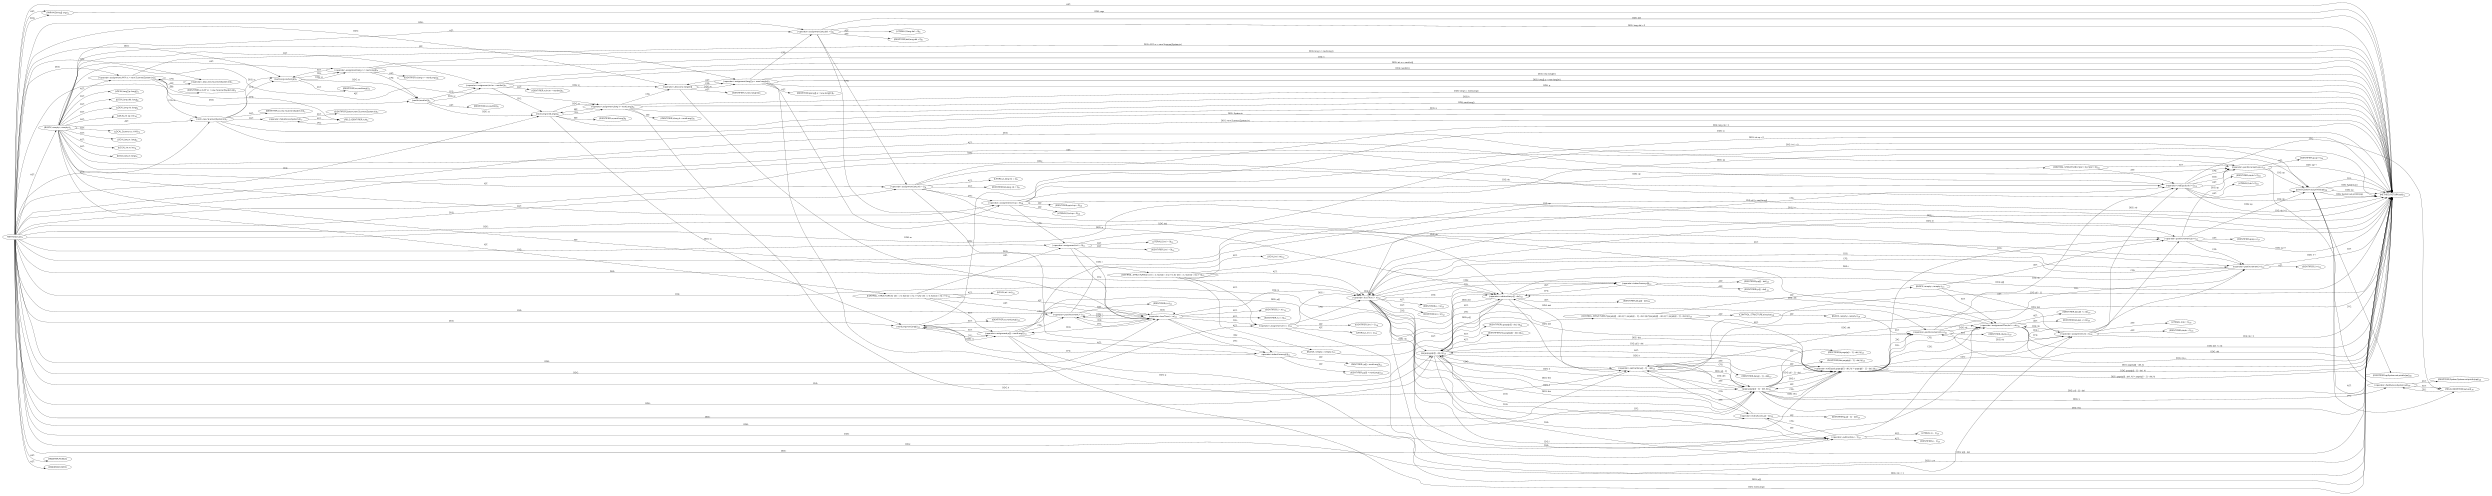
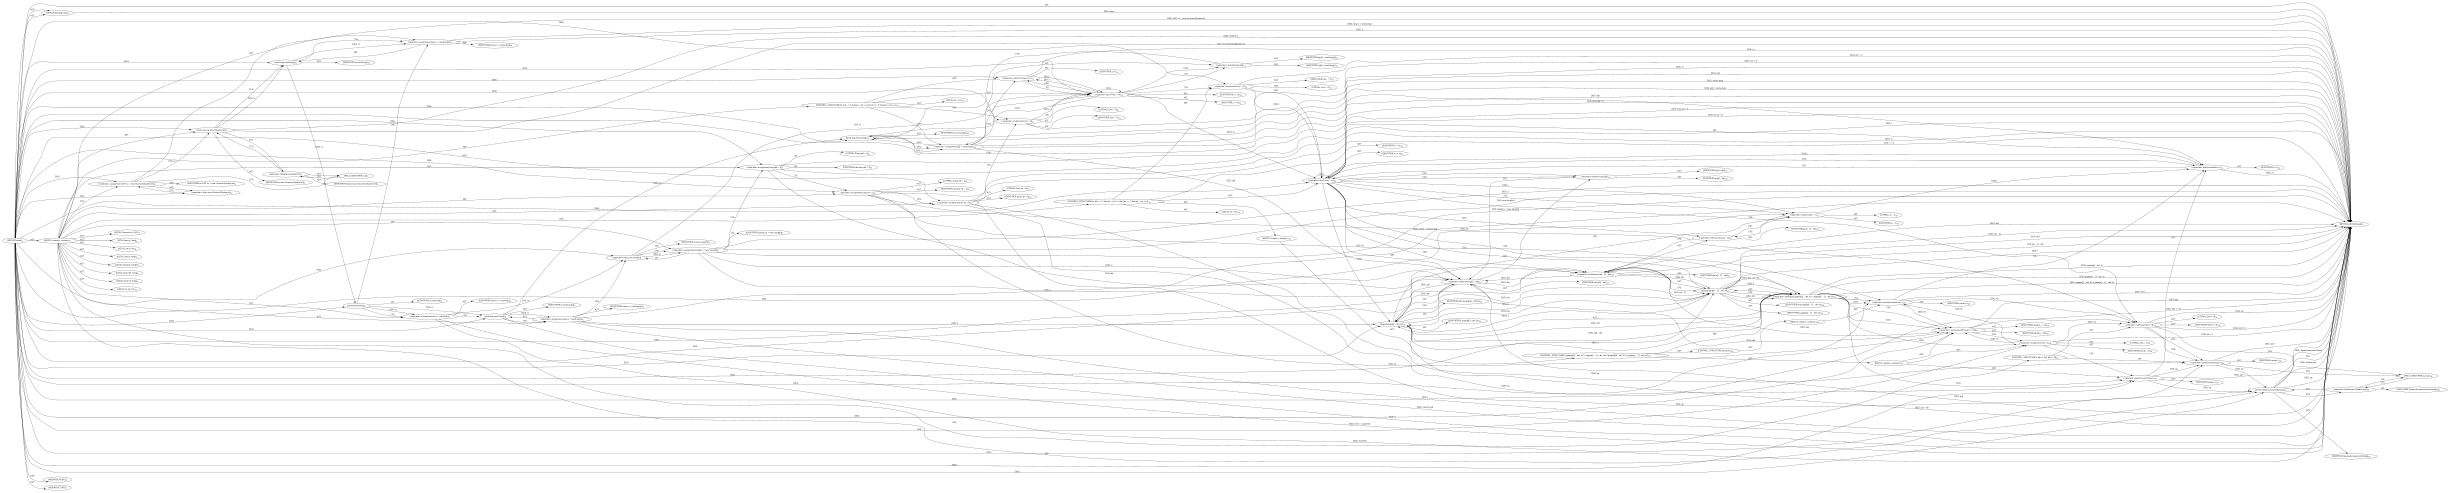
(395, 82) -> (390, 173)
none -> (252, 149)
